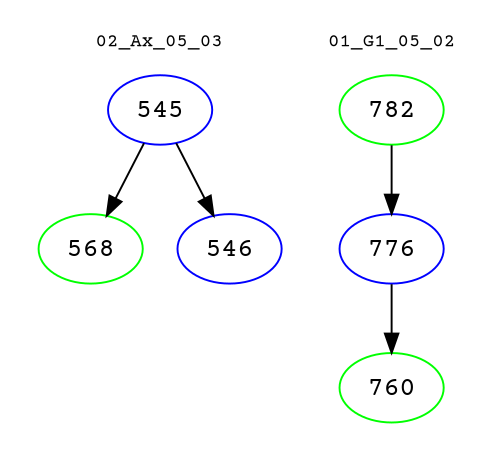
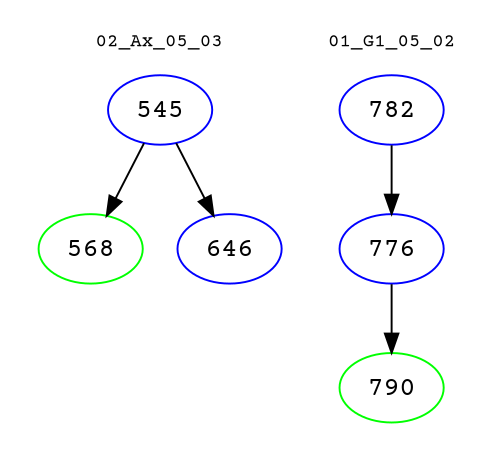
(392, 110) -> (392, 110)
(230, 249) -> (230, 249)
(392, 388) -> (392, 388)
